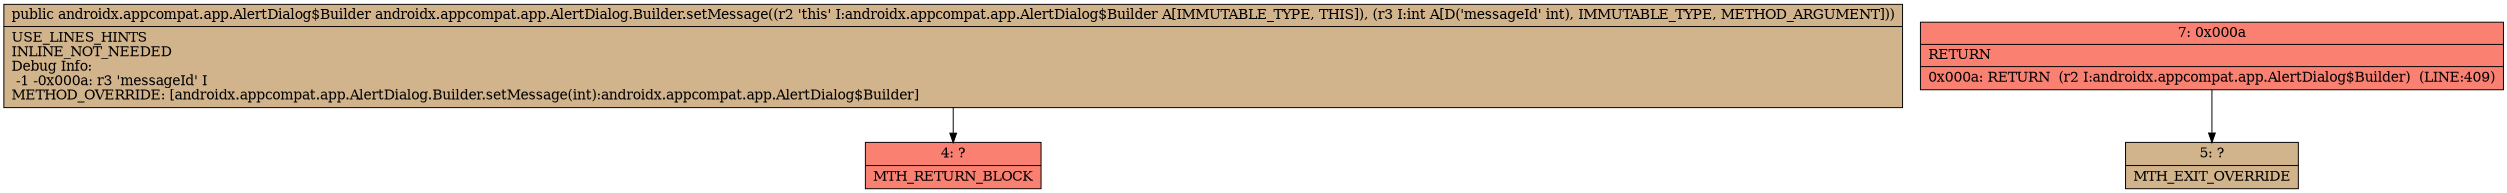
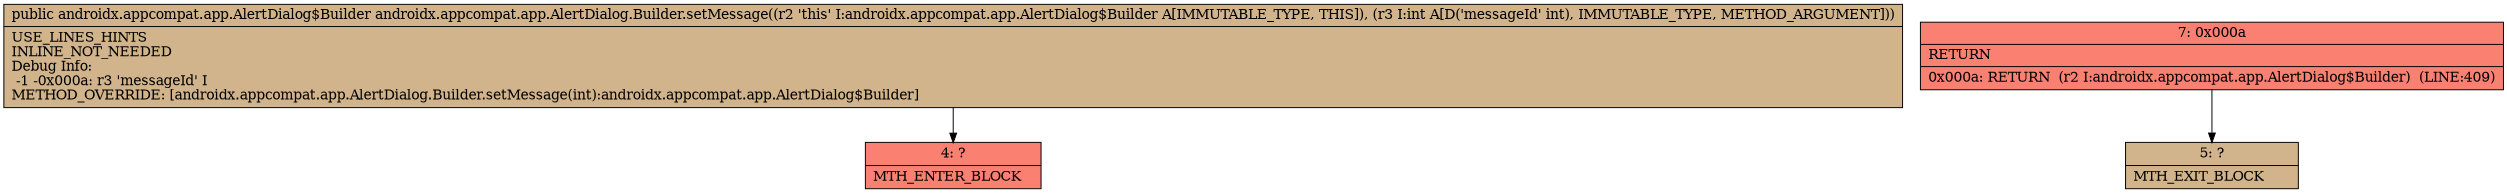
(953, 177) -> (947, 177)
(2212, 177) -> (2199, 177)
